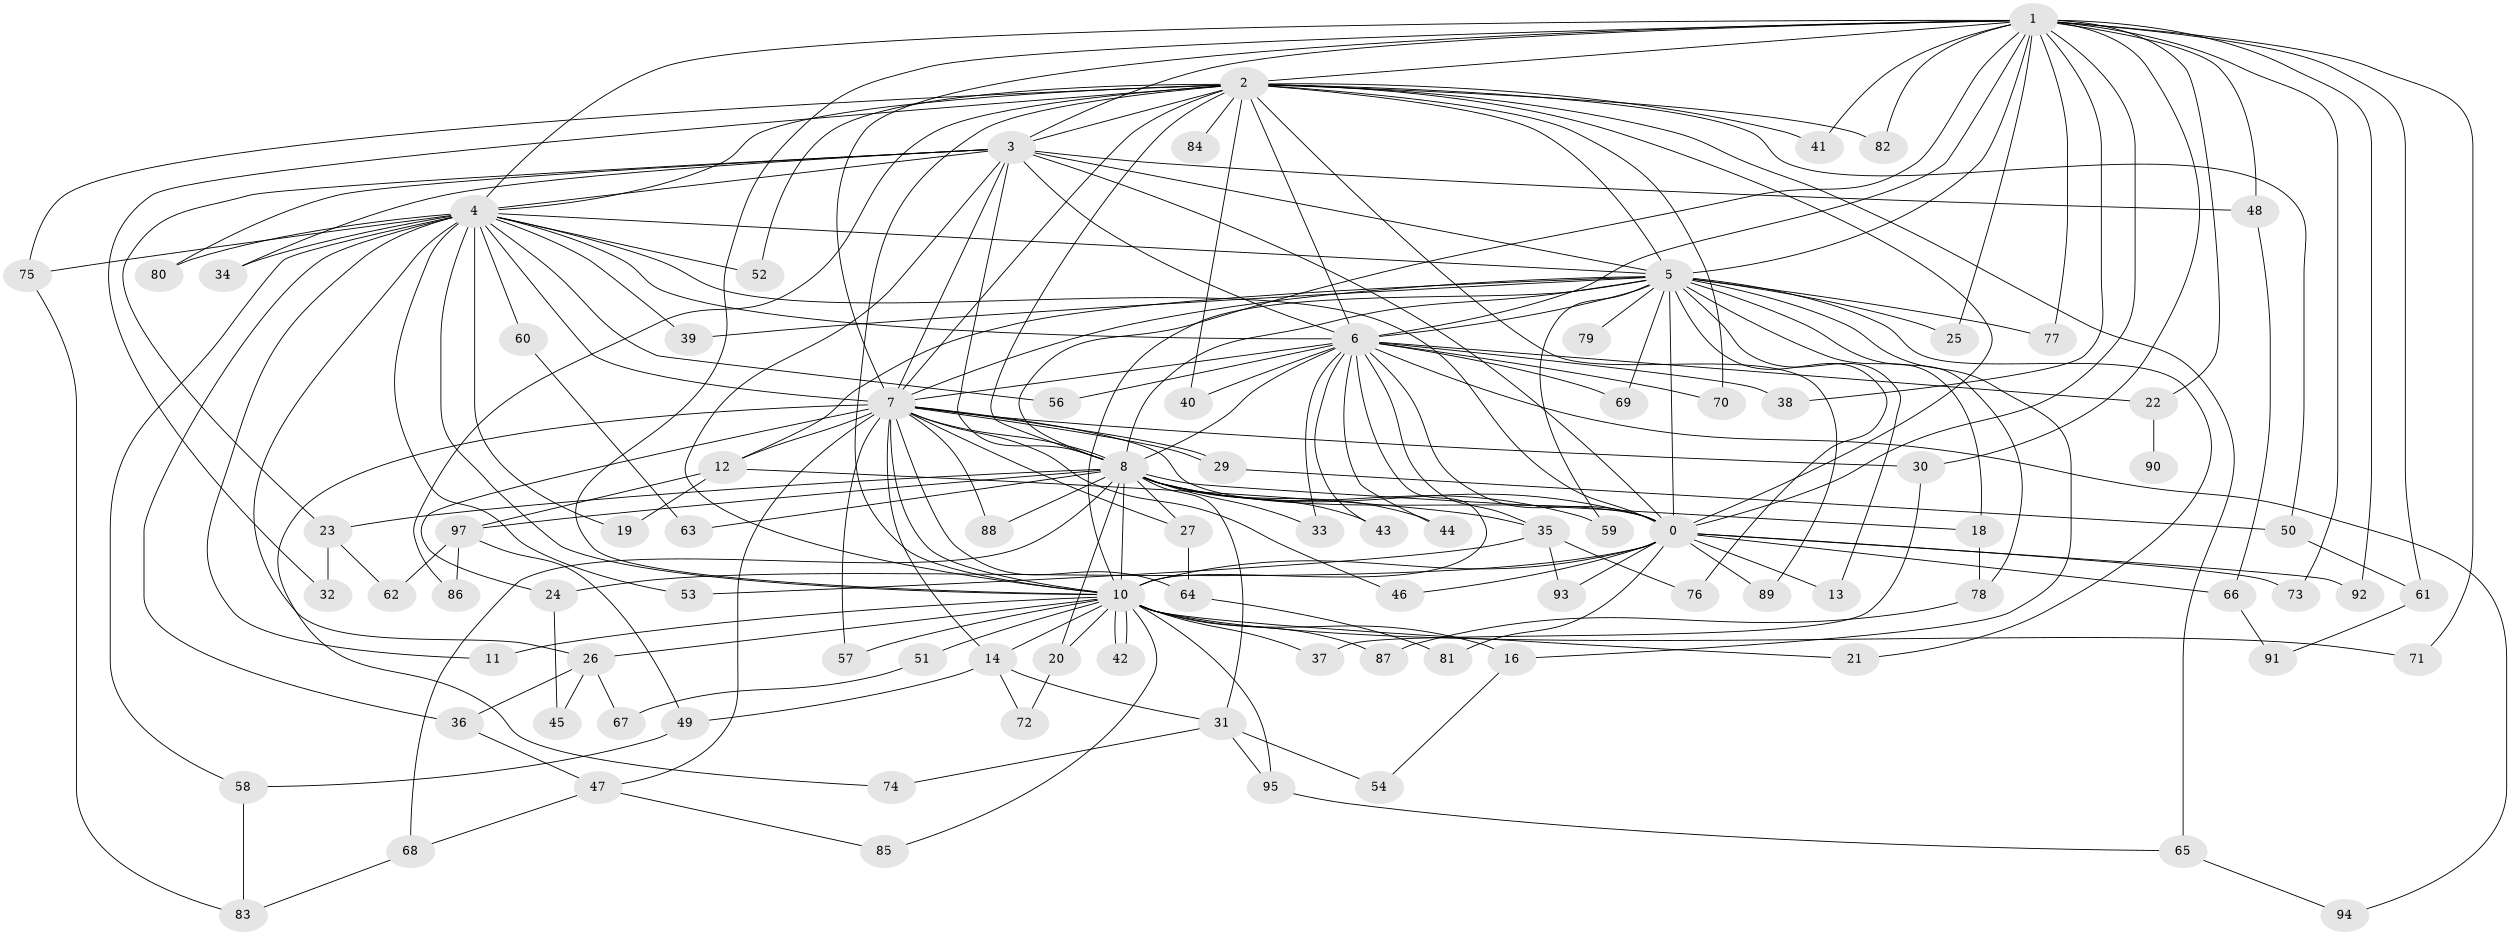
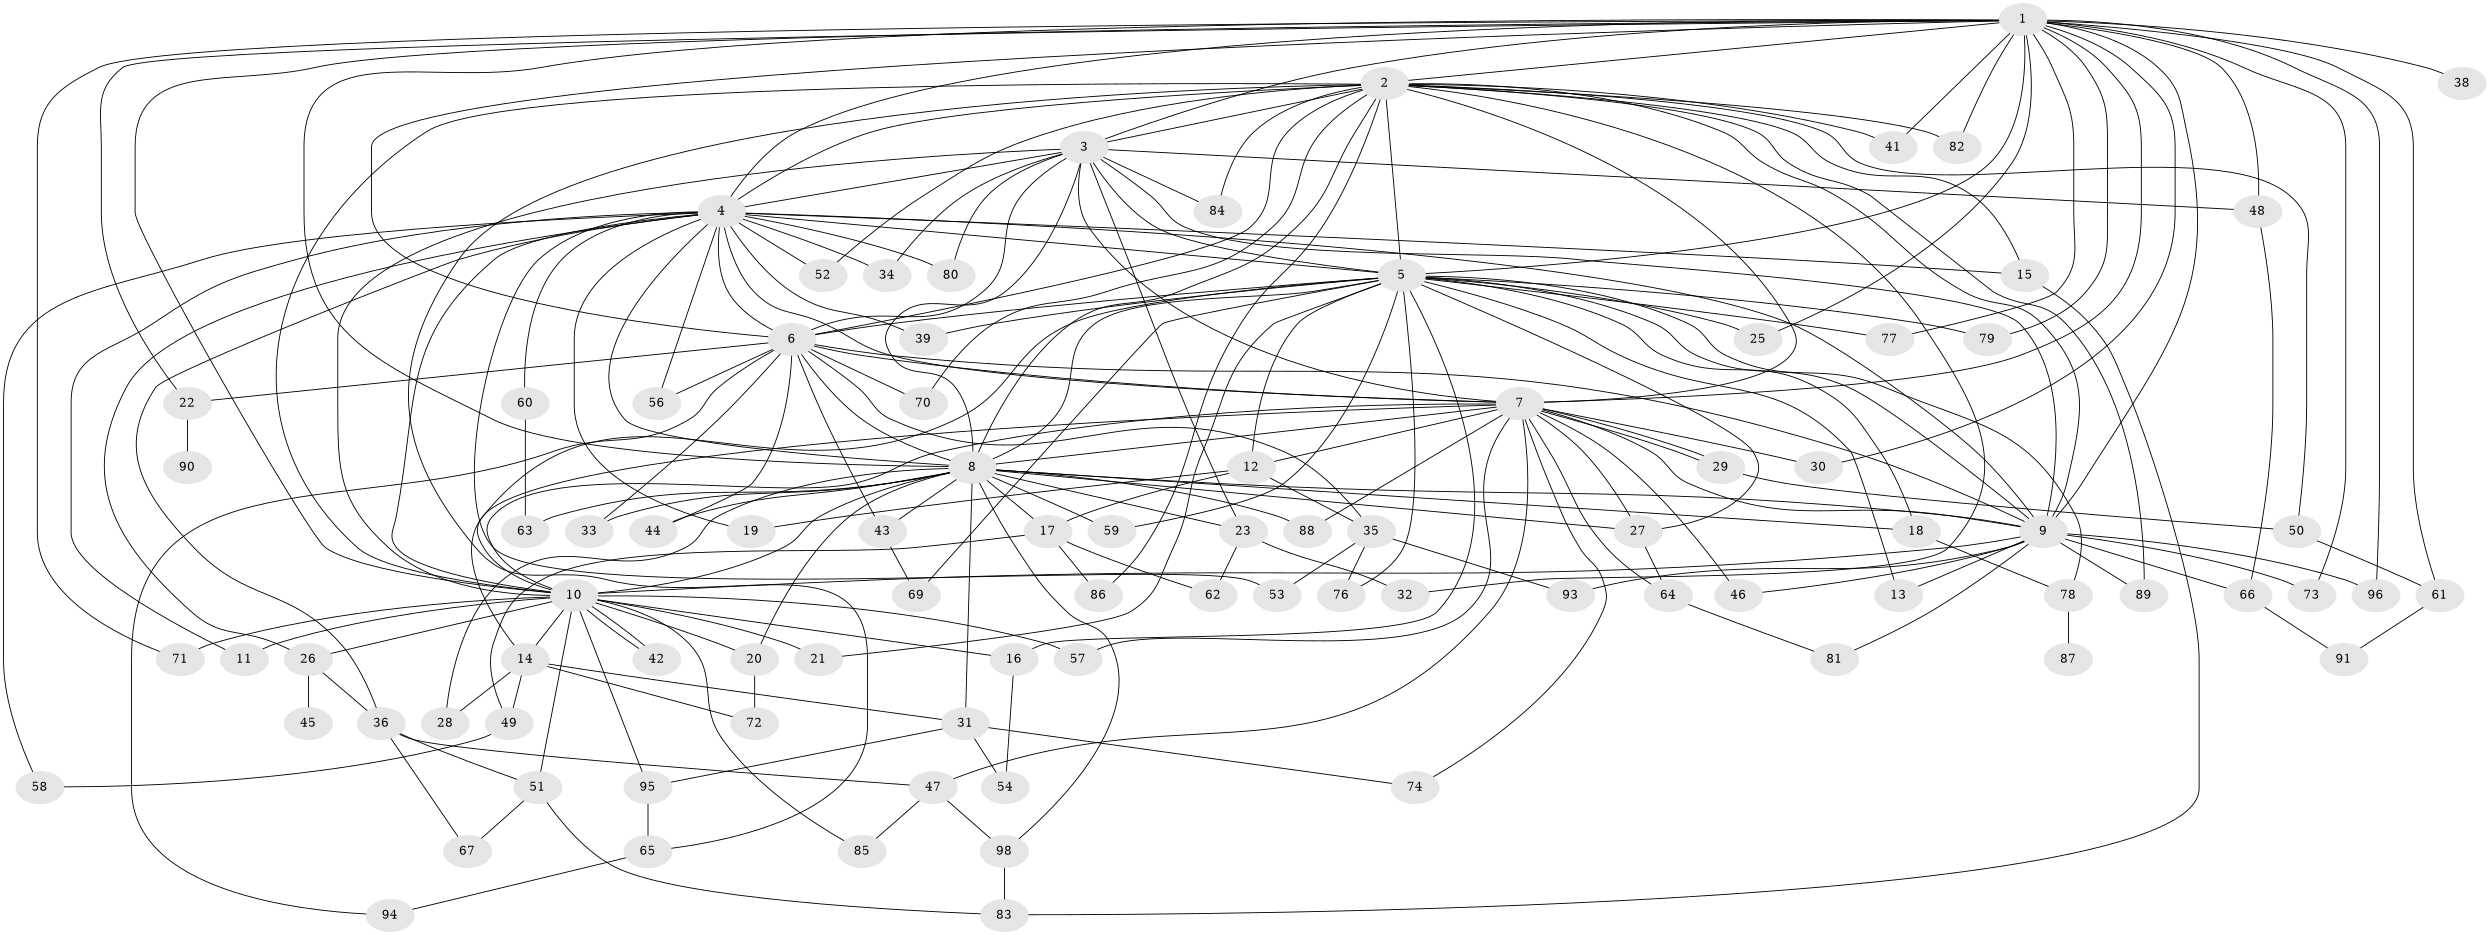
none -> (1151, 180)
none -> (2108, 195)
(28, 276) -> (2025, 276)
(1217, 309) -> (1642, 385)
(1521, 370) -> (900, 564)
(1642, 371) -> none
(1188, 404) -> none
none -> (643, 429)
(460, 532) -> (1048, 532)
(1674, 532) -> (2044, 532)
(1469, 555) -> none
(554, 596) -> none
(2360, 596) -> (2376, 596)
(1253, 627) -> none
(1320, 660) -> none
(606, 691) -> (424, 788)
none -> (445, 724)
none -> (458, 758)
(244, 852) -> (749, 896)
(411, 852) -> (1004, 852)
